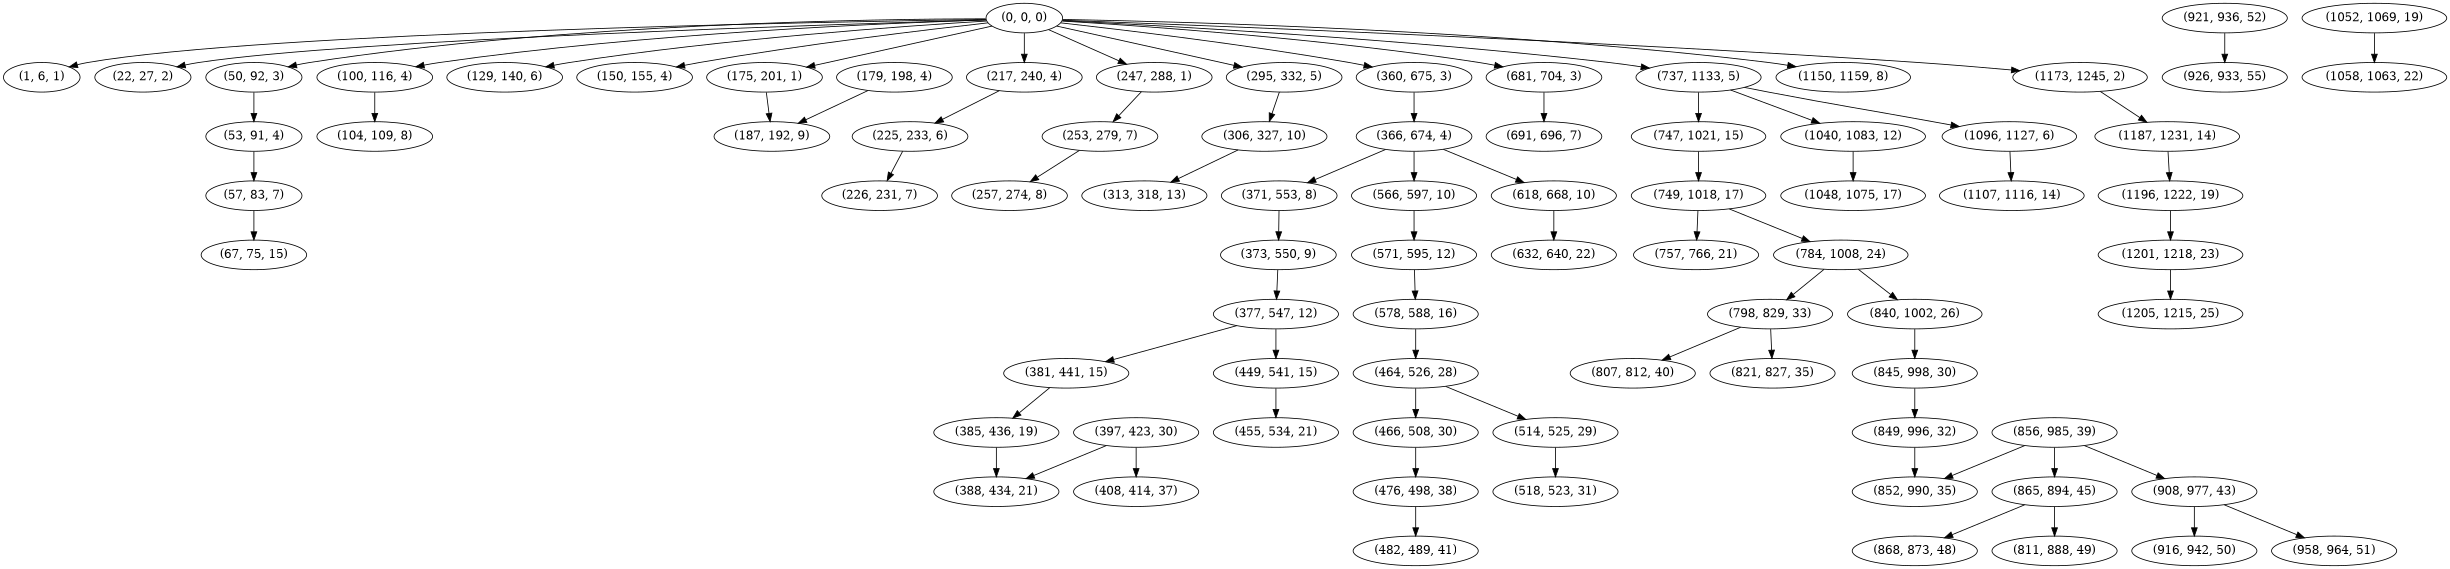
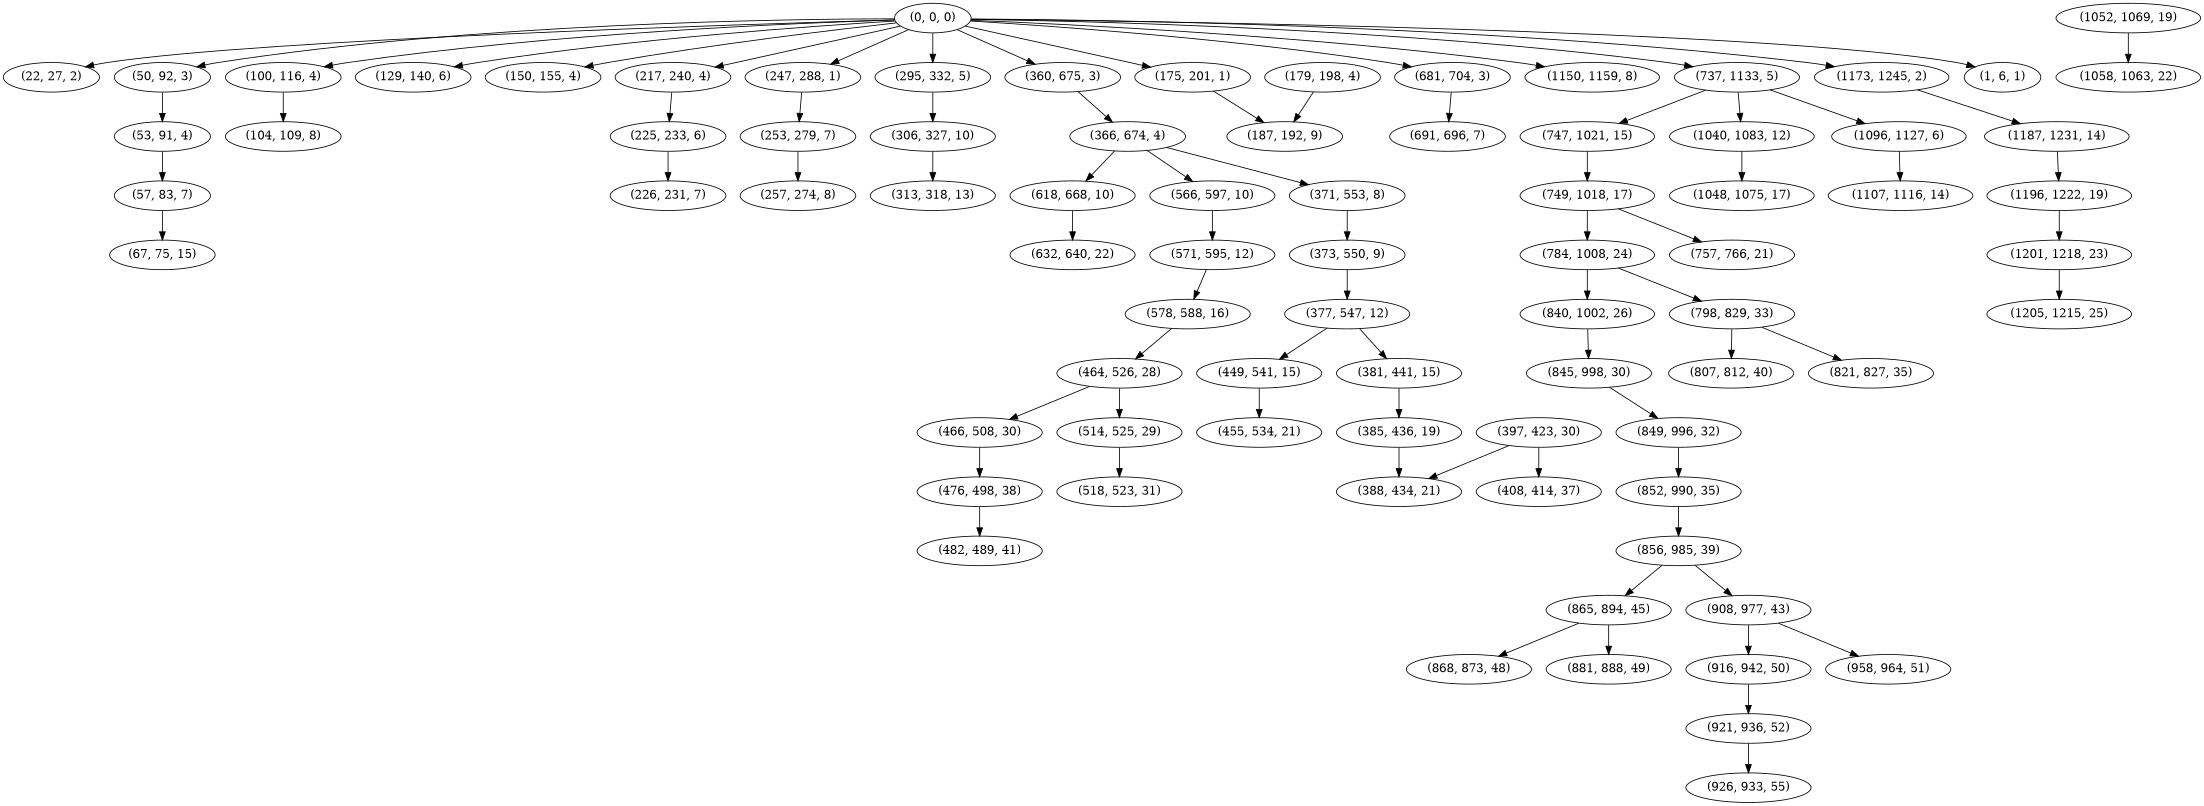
(1988, 461) -> (1679, 517)
(2055, 551) -> (1609, 669)
none -> (1748, 695)
